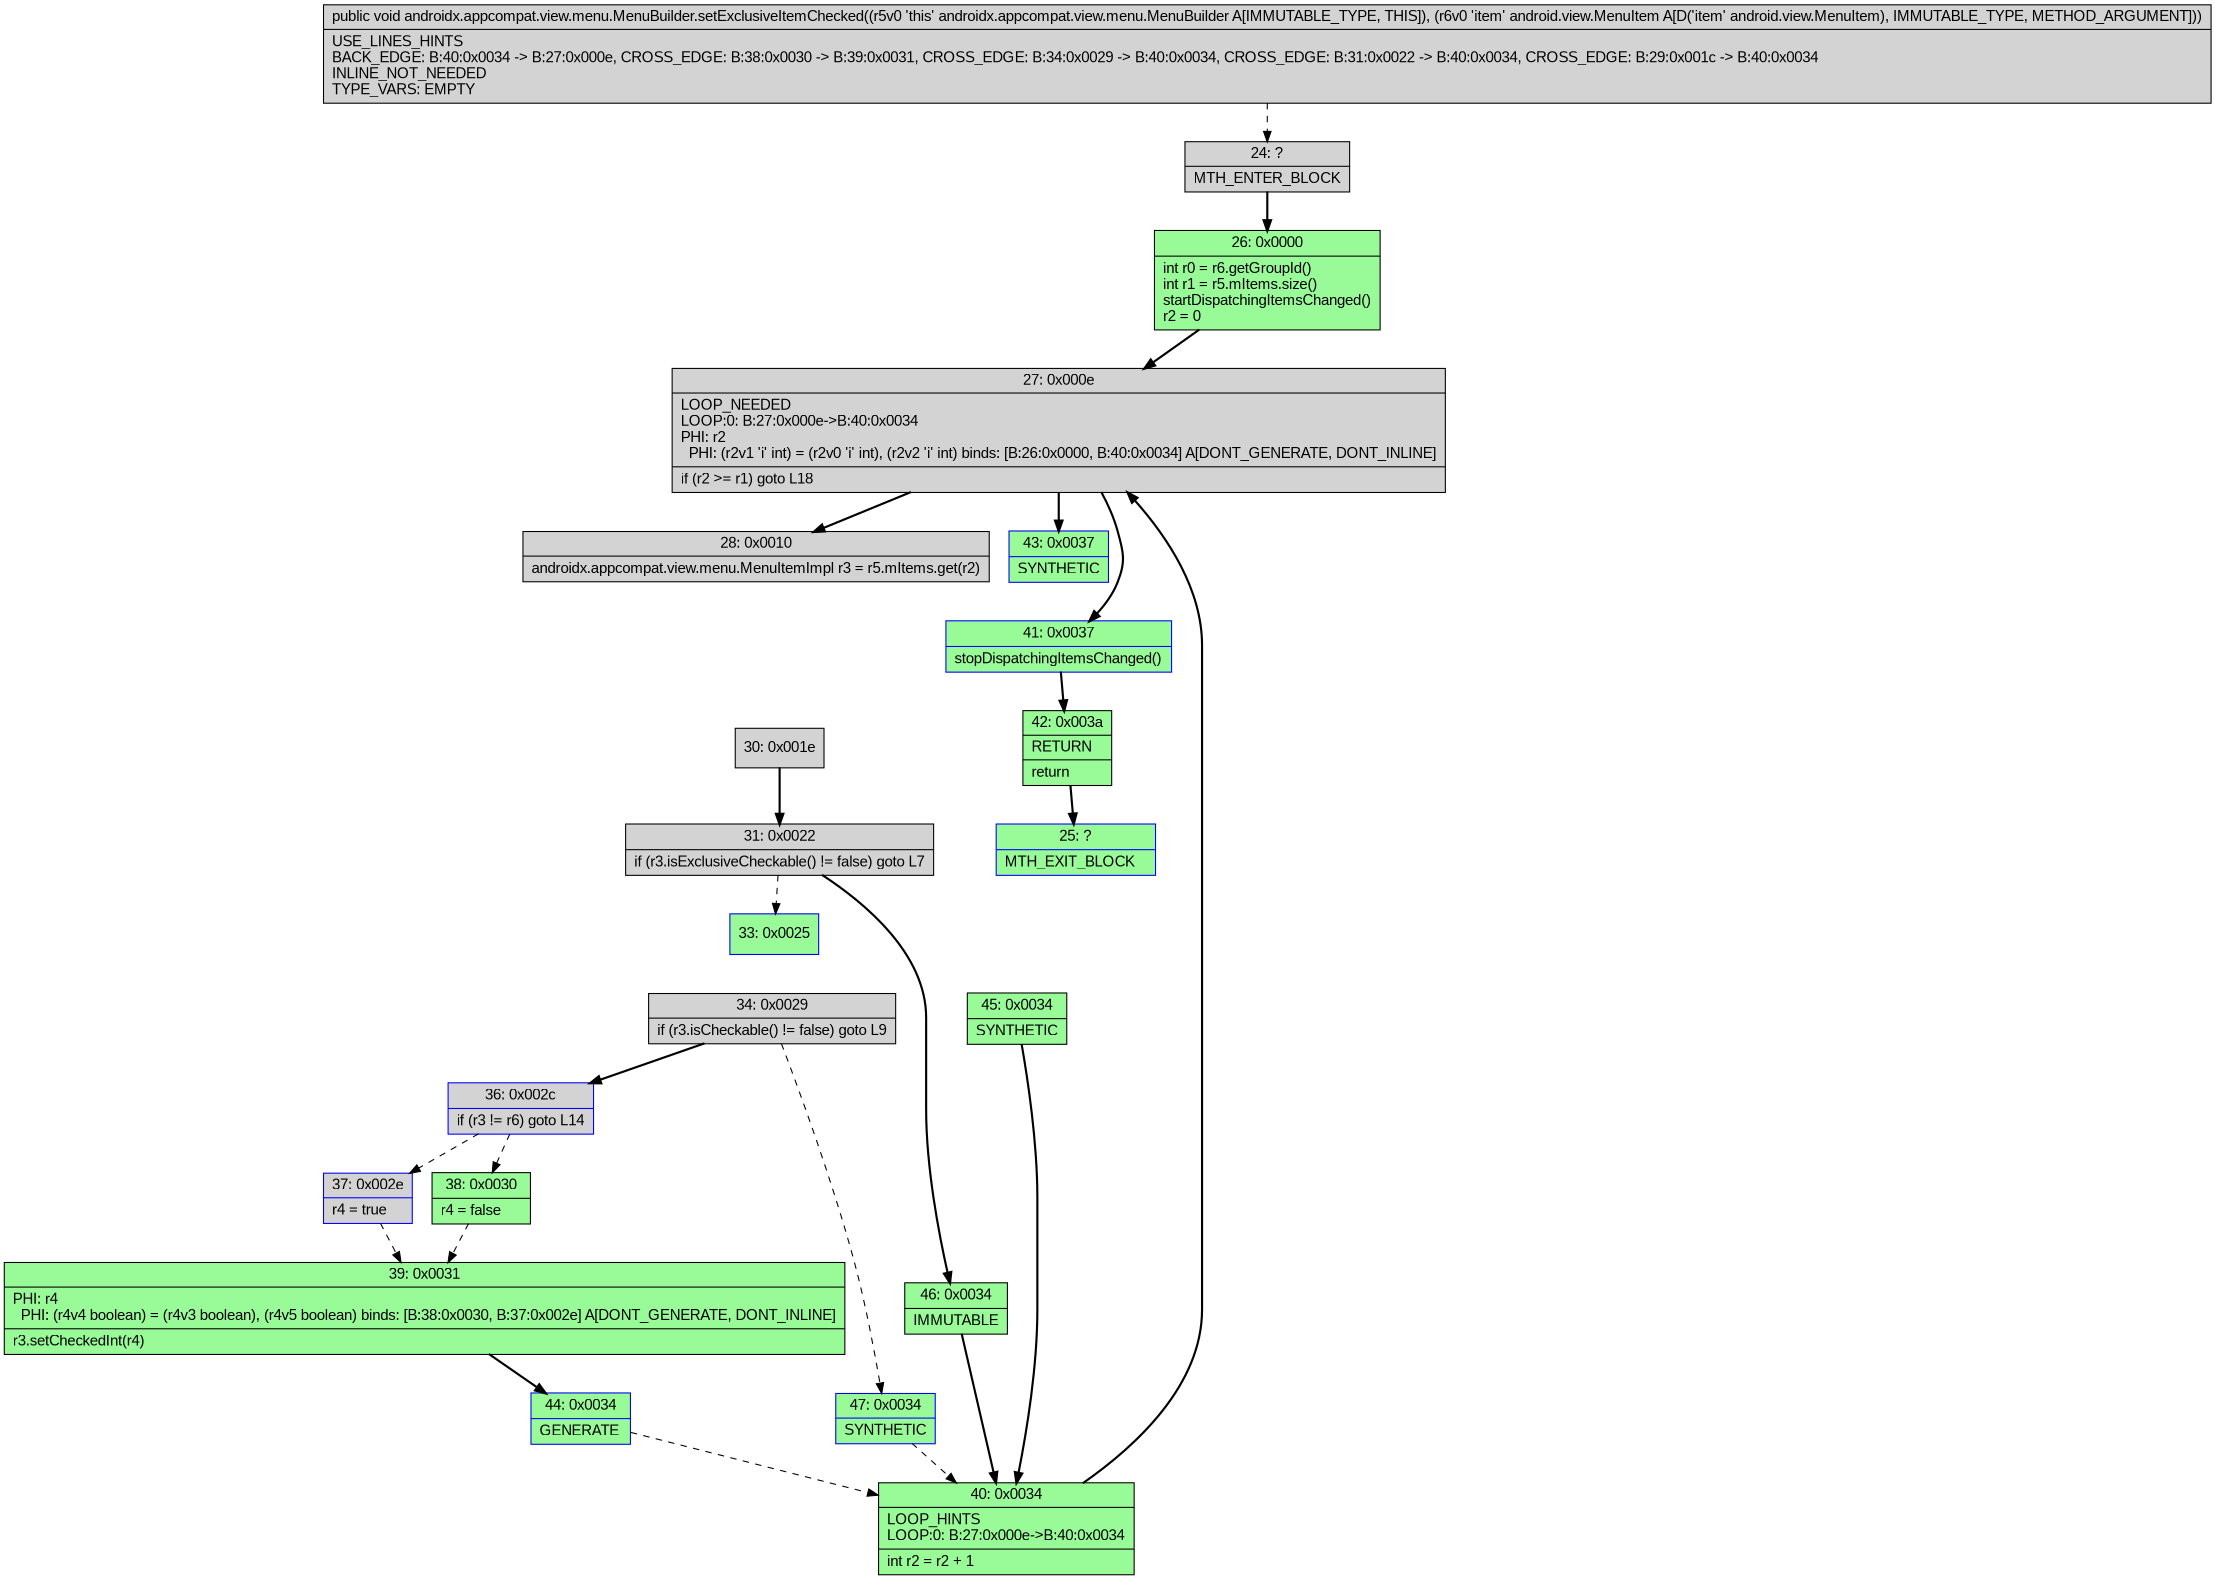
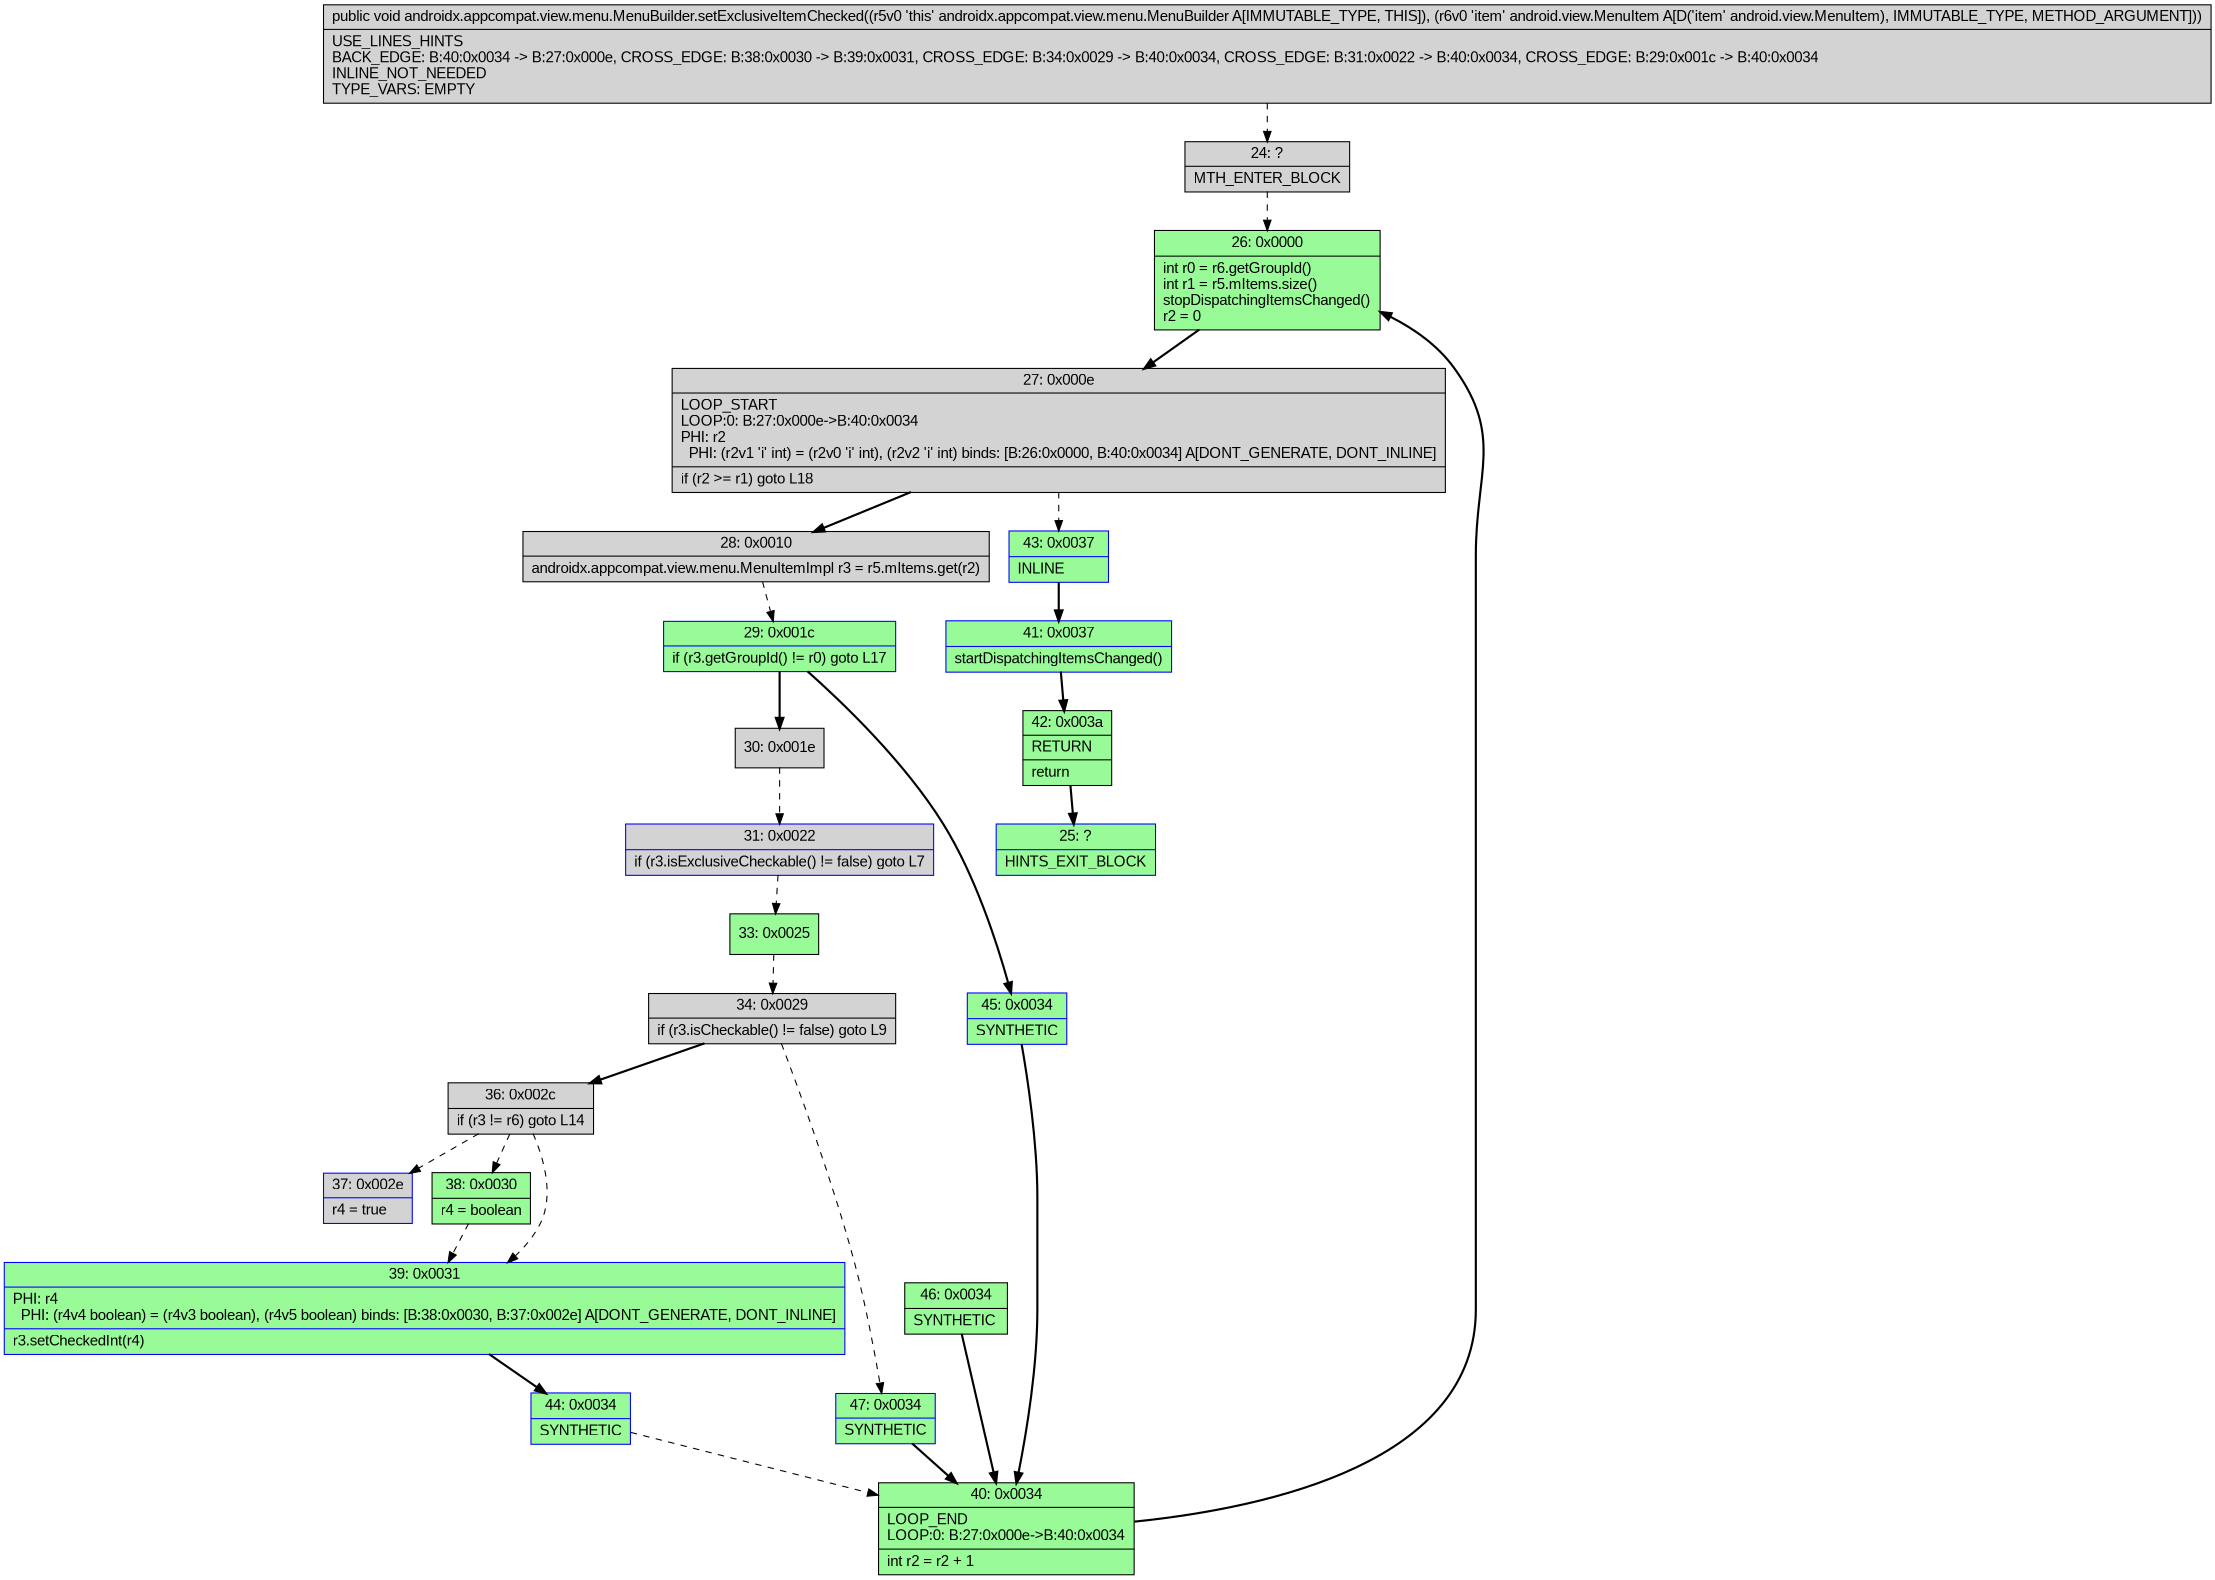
(1267, 206) -> (1267, 206)
(1267, 301) -> (1267, 301)
(736, 405) -> (729, 405)
(1059, 506) -> (1059, 506)
(1123, 555) -> (1059, 596)
(1059, 569) -> (1041, 569)
none -> (780, 646)
(1058, 659) -> (1059, 659)
(780, 790) -> (780, 790)
(780, 850) -> (780, 850)
(1070, 862) -> (1076, 862)
(774, 934) -> (774, 934)
none -> (773, 969)
(1202, 1005) -> (1476, 1013)
(1017, 1019) -> (1017, 1019)
(926, 1054) -> none
(521, 1108) -> (521, 1108)
(471, 1211) -> (481, 1211)
(388, 1238) -> (547, 1199)
(425, 1308) -> (425, 1308)
(956, 1321) -> (954, 1321)
(580, 1431) -> (581, 1431)
(930, 1460) -> (930, 1460)
(934, 1520) -> (928, 1520)
